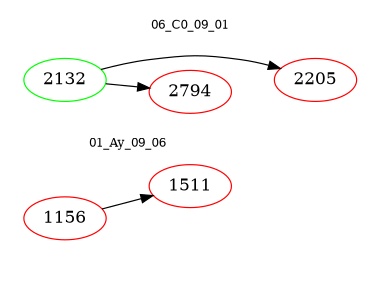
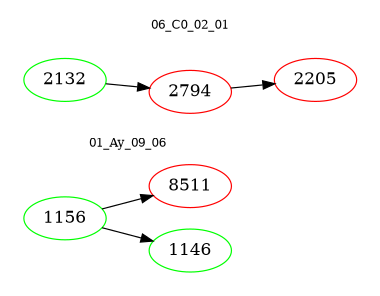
(190, 26) -> (190, 26)
(185, 56) -> (247, 86)
(190, 186) -> (190, 186)
(65, 218) -> (65, 218)
none -> (190, 251)
